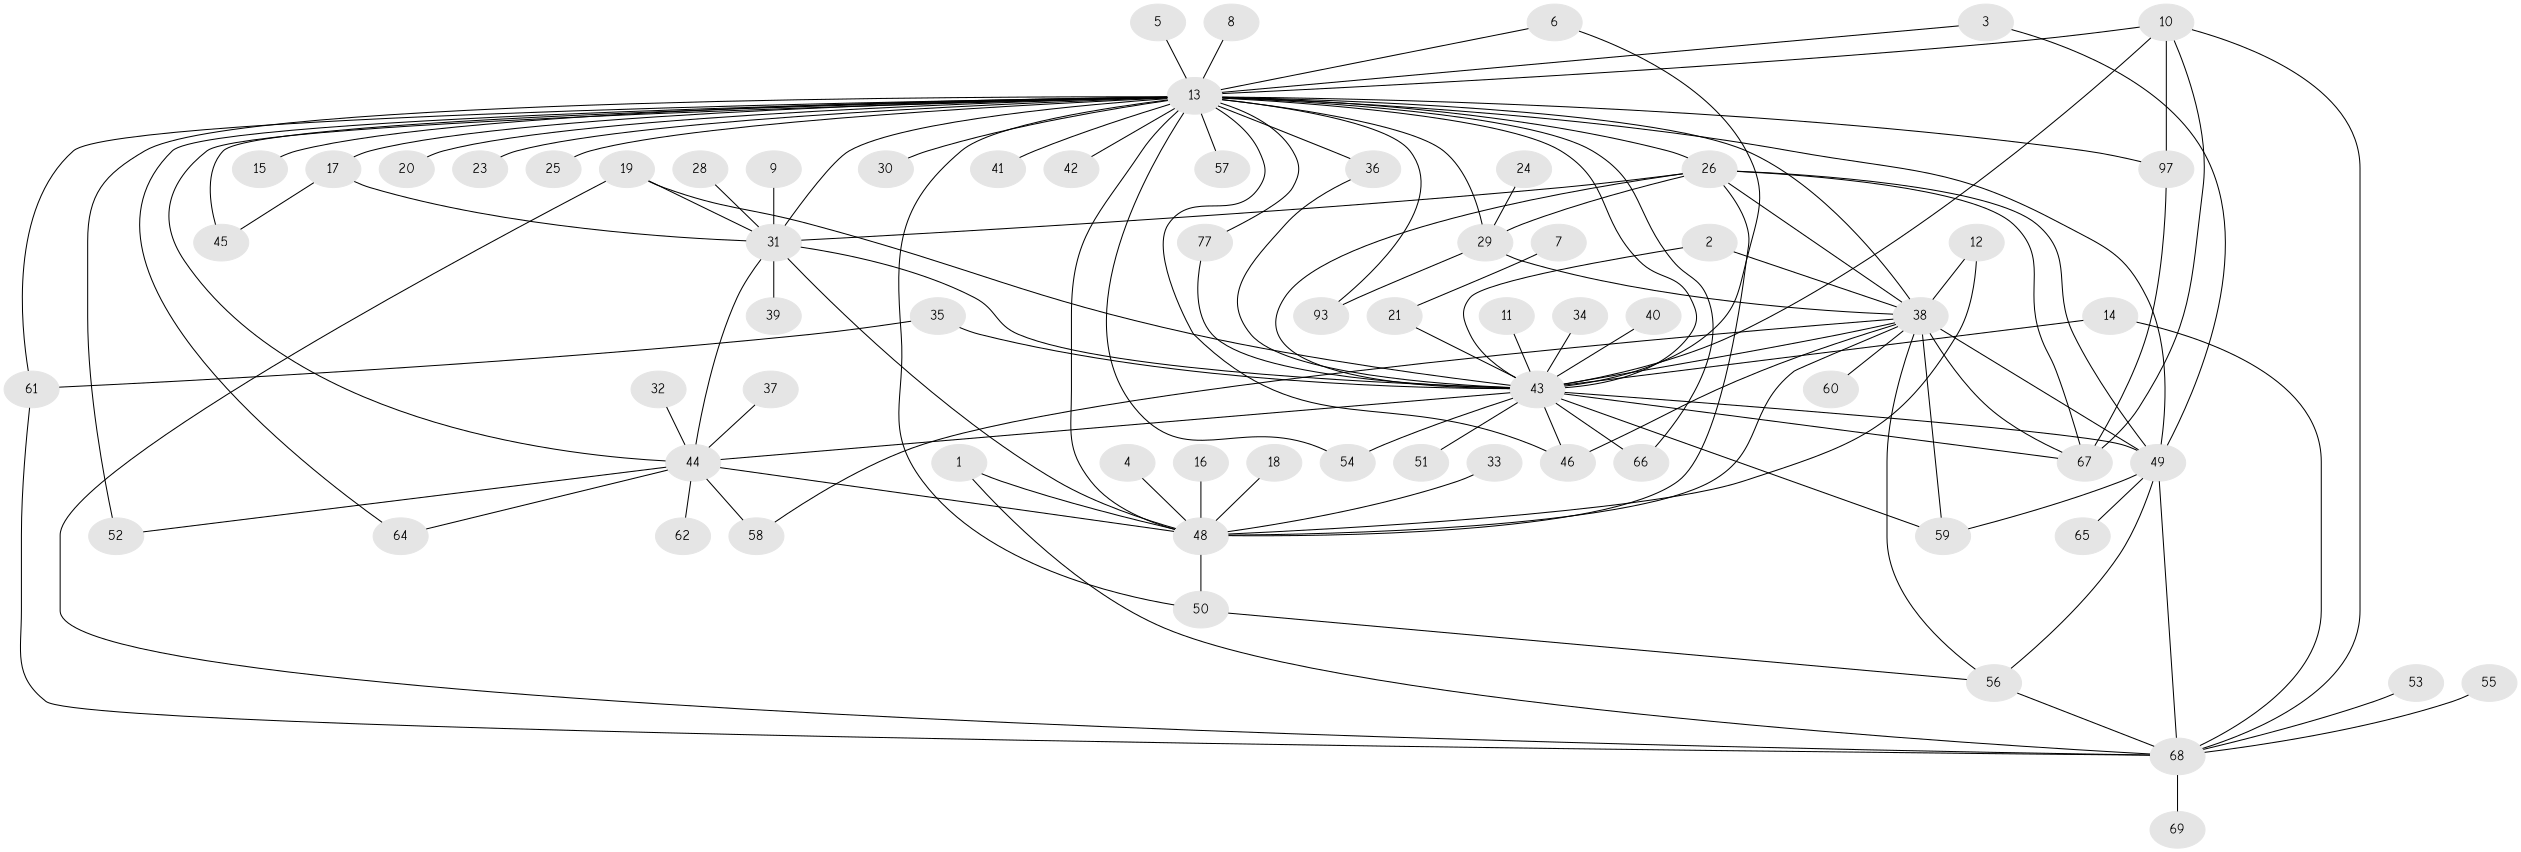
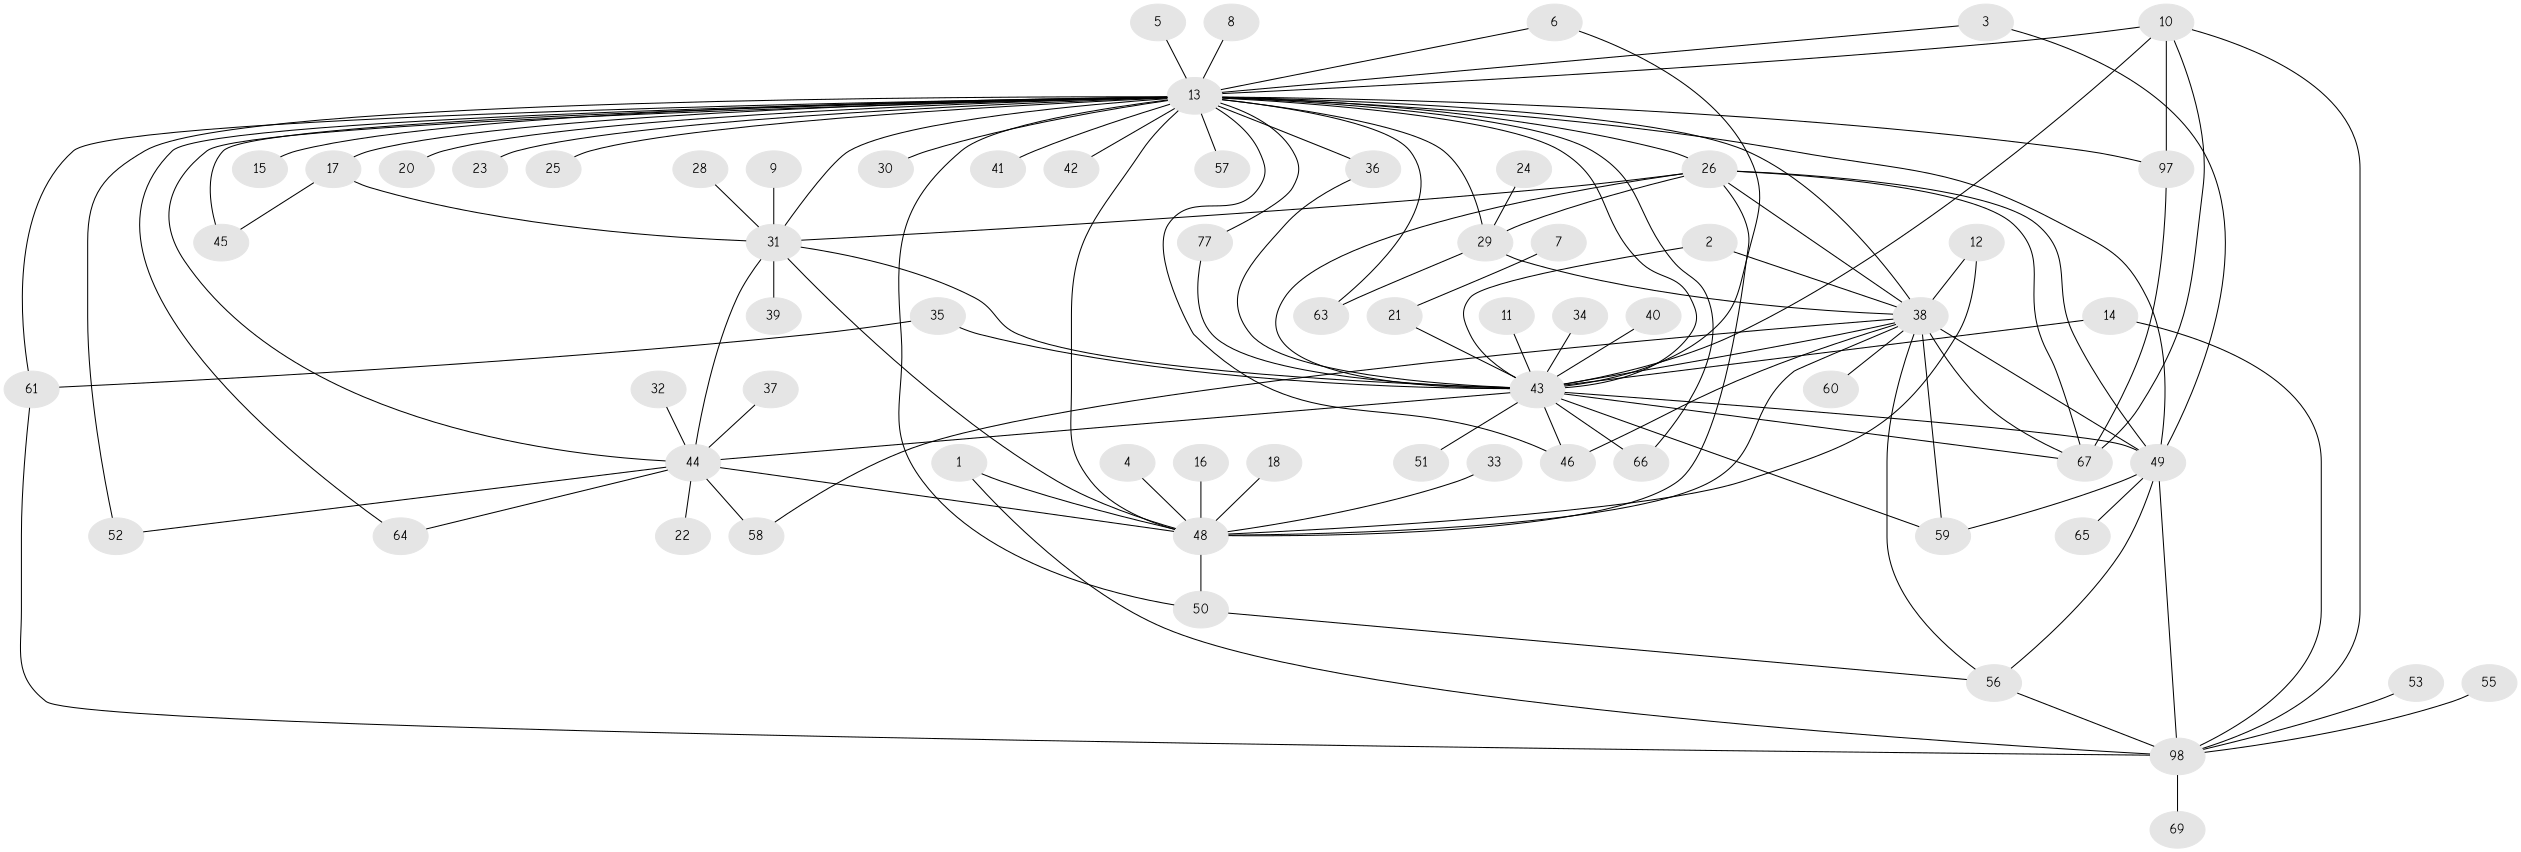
(627, 169) -> none
(1321, 316) -> (1321, 316)
(1348, 463) -> none
(683, 536) -> (683, 536)
(2178, 756) -> (2178, 756)
